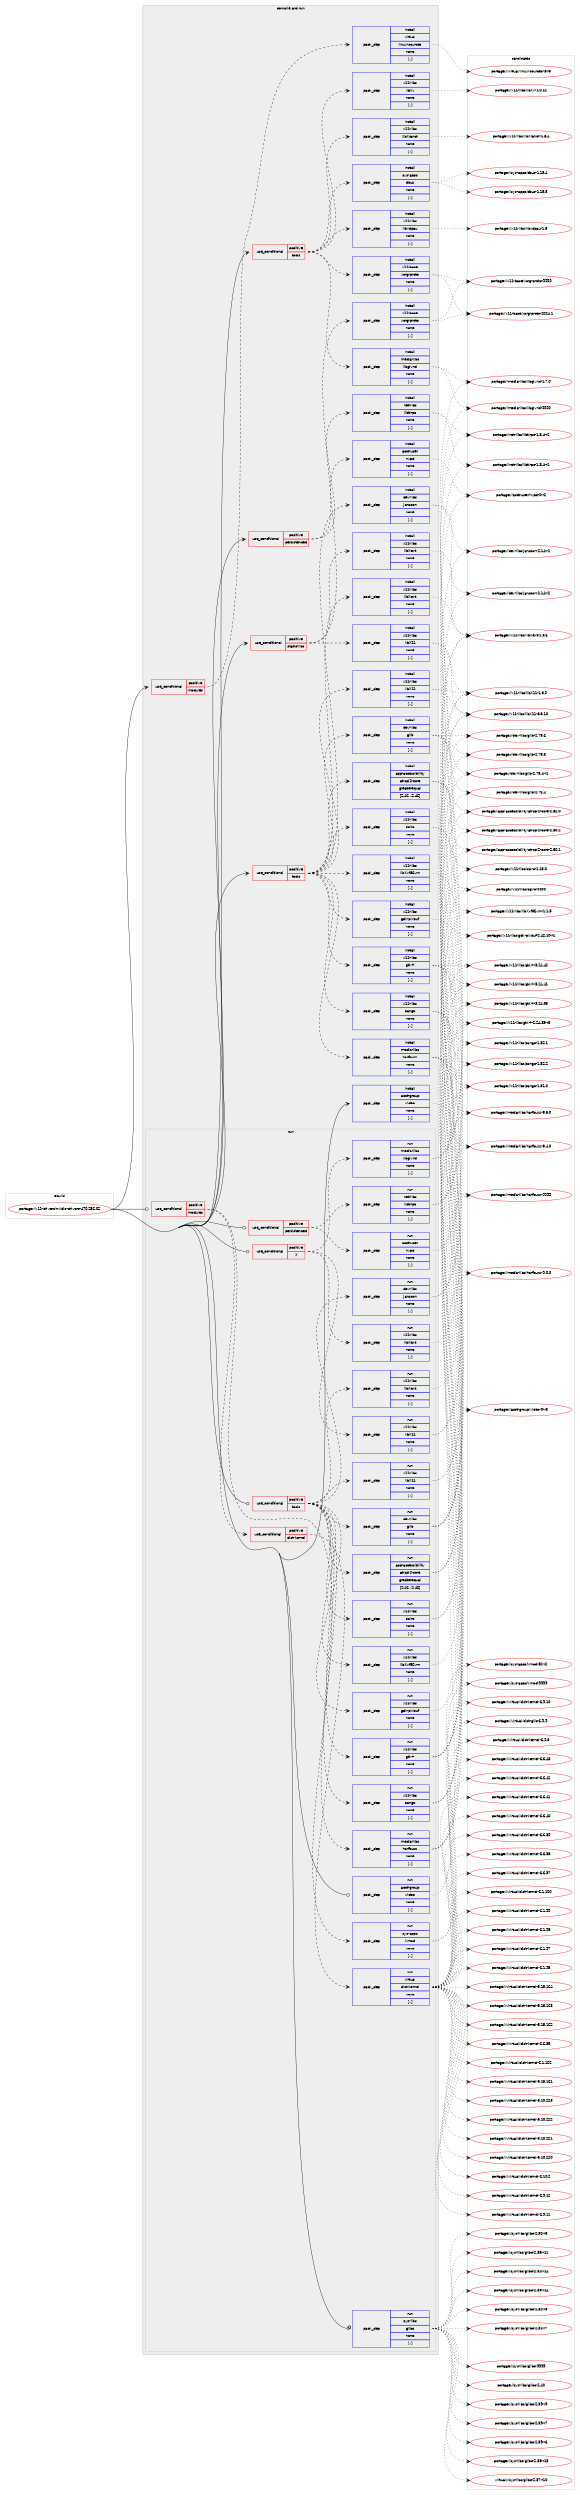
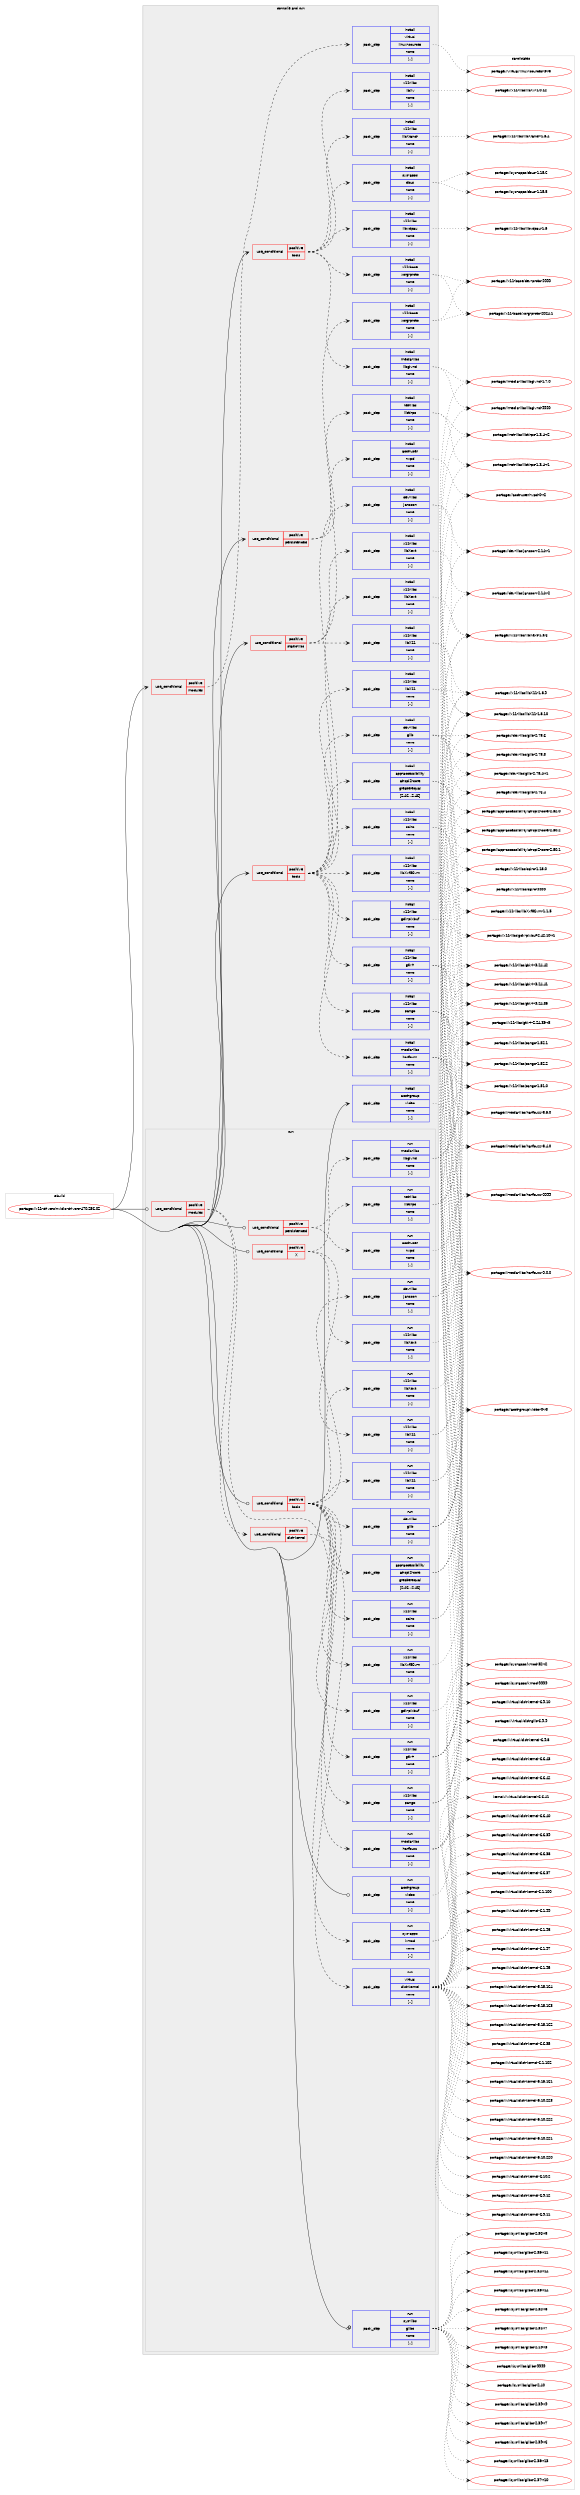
(521, 173) -> (521, 173)
(521, 281) -> (521, 281)
(521, 714) -> (521, 714)
(521, 1797) -> (521, 1797)
none -> (521, 2348)
(521, 2480) -> (521, 2480)
